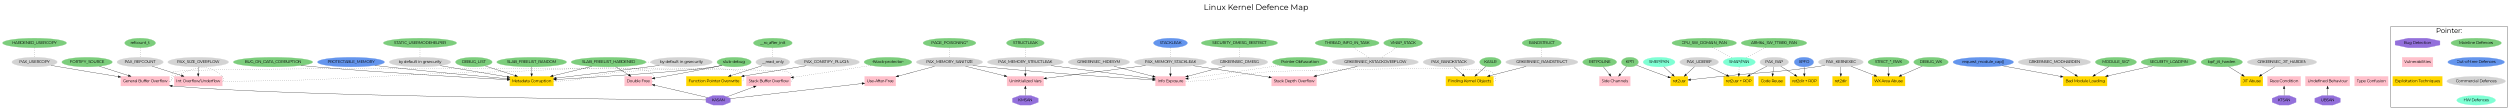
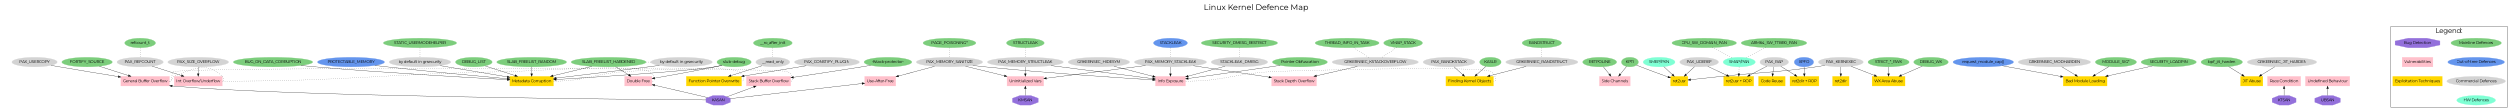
(2449, 31) -> (2449, 31)
(35, 43) -> none
(1239, 62) -> (1239, 62)
(832, 71) -> (832, 71)
(1241, 71) -> (1241, 71)
(2371, 81) -> none
